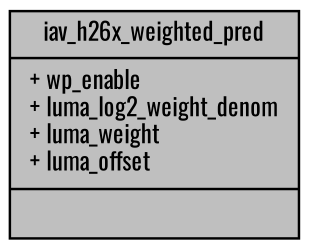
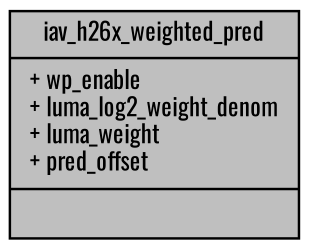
(90, 163) -> (90, 163)
